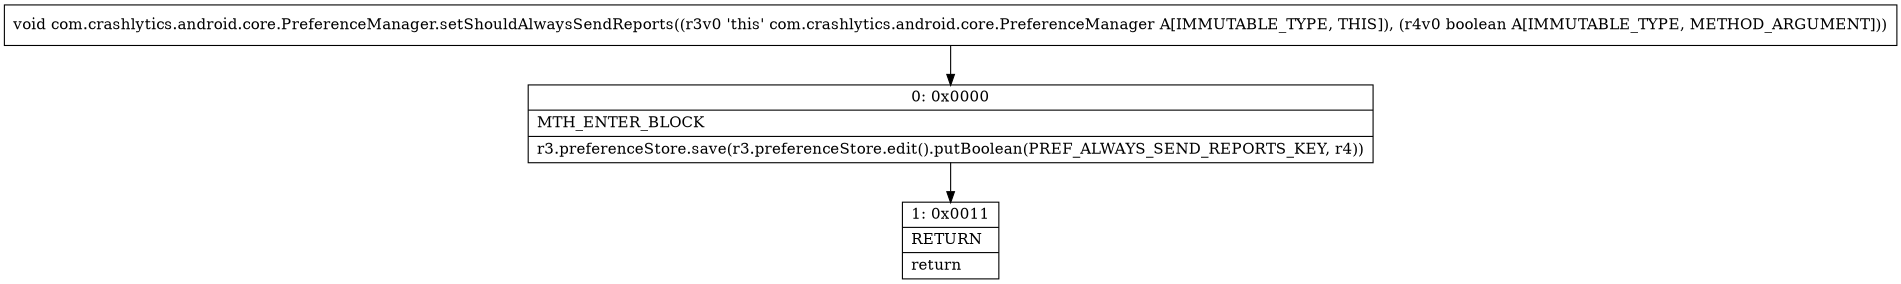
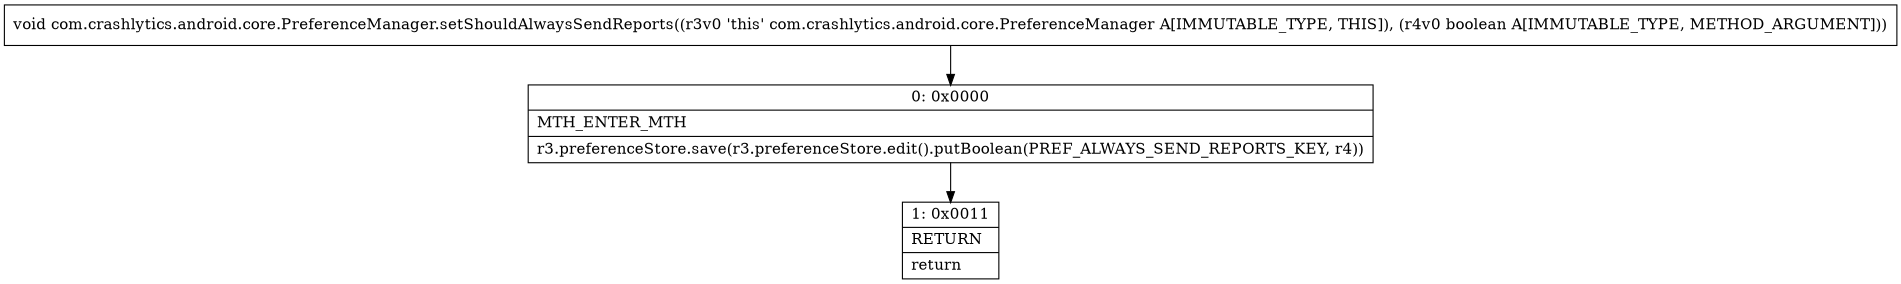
(621, 123) -> (612, 123)
